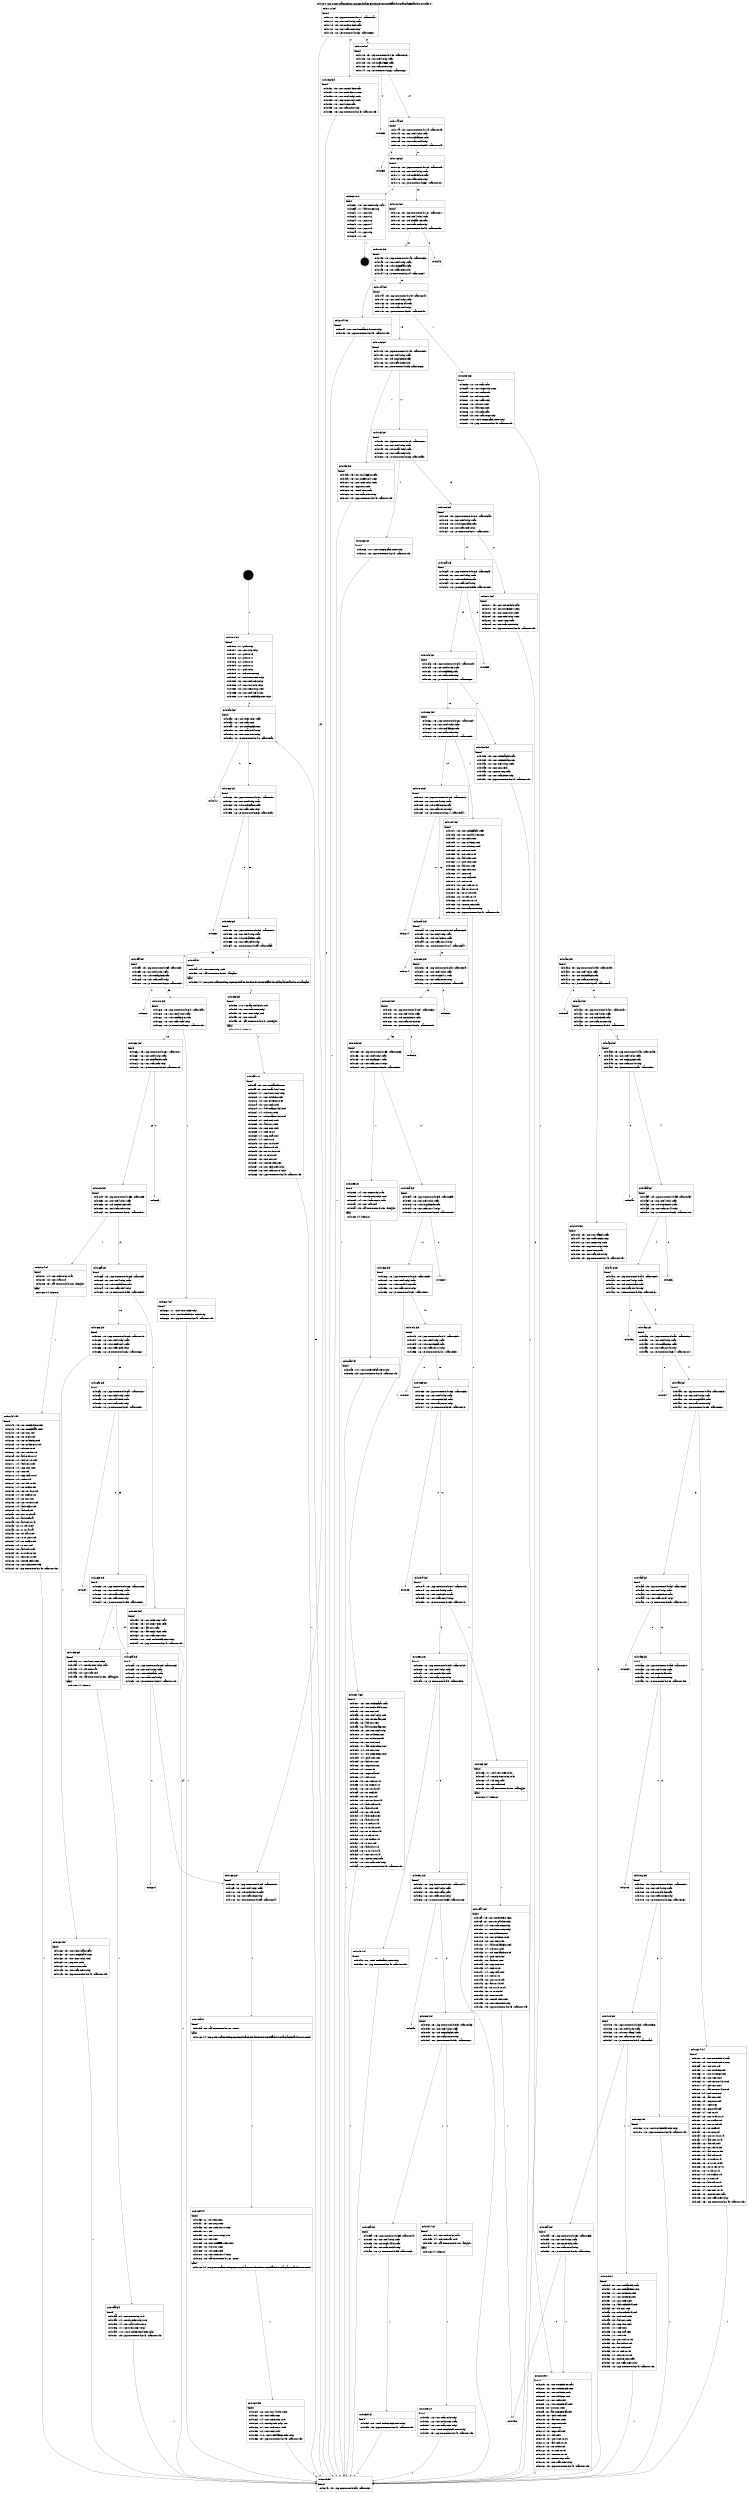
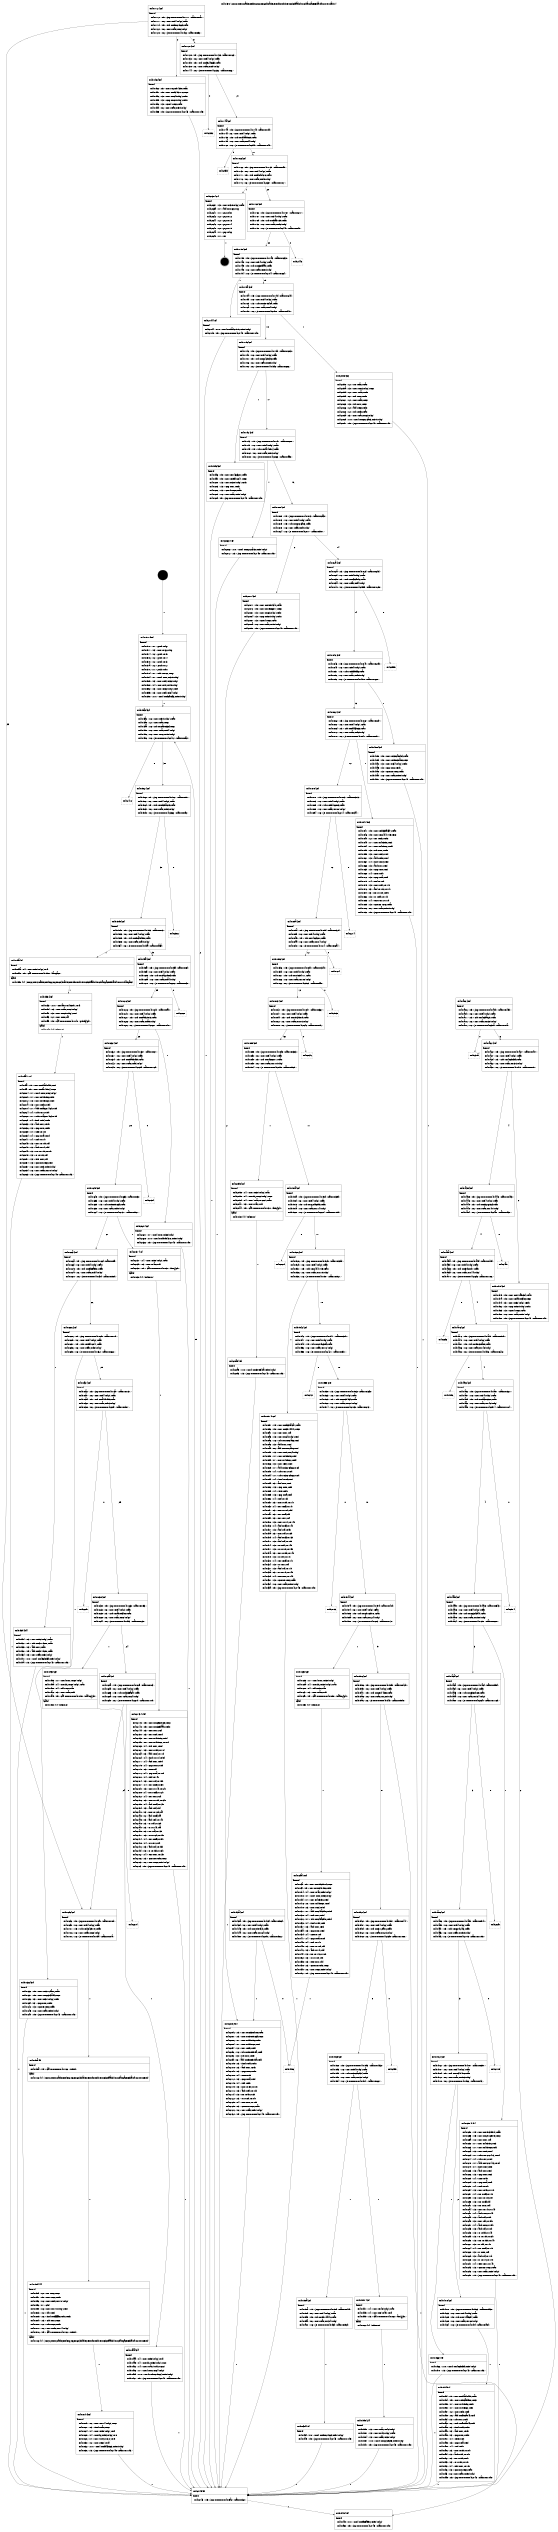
(599, 2129) -> none
(358, 2221) -> (290, 2507)
